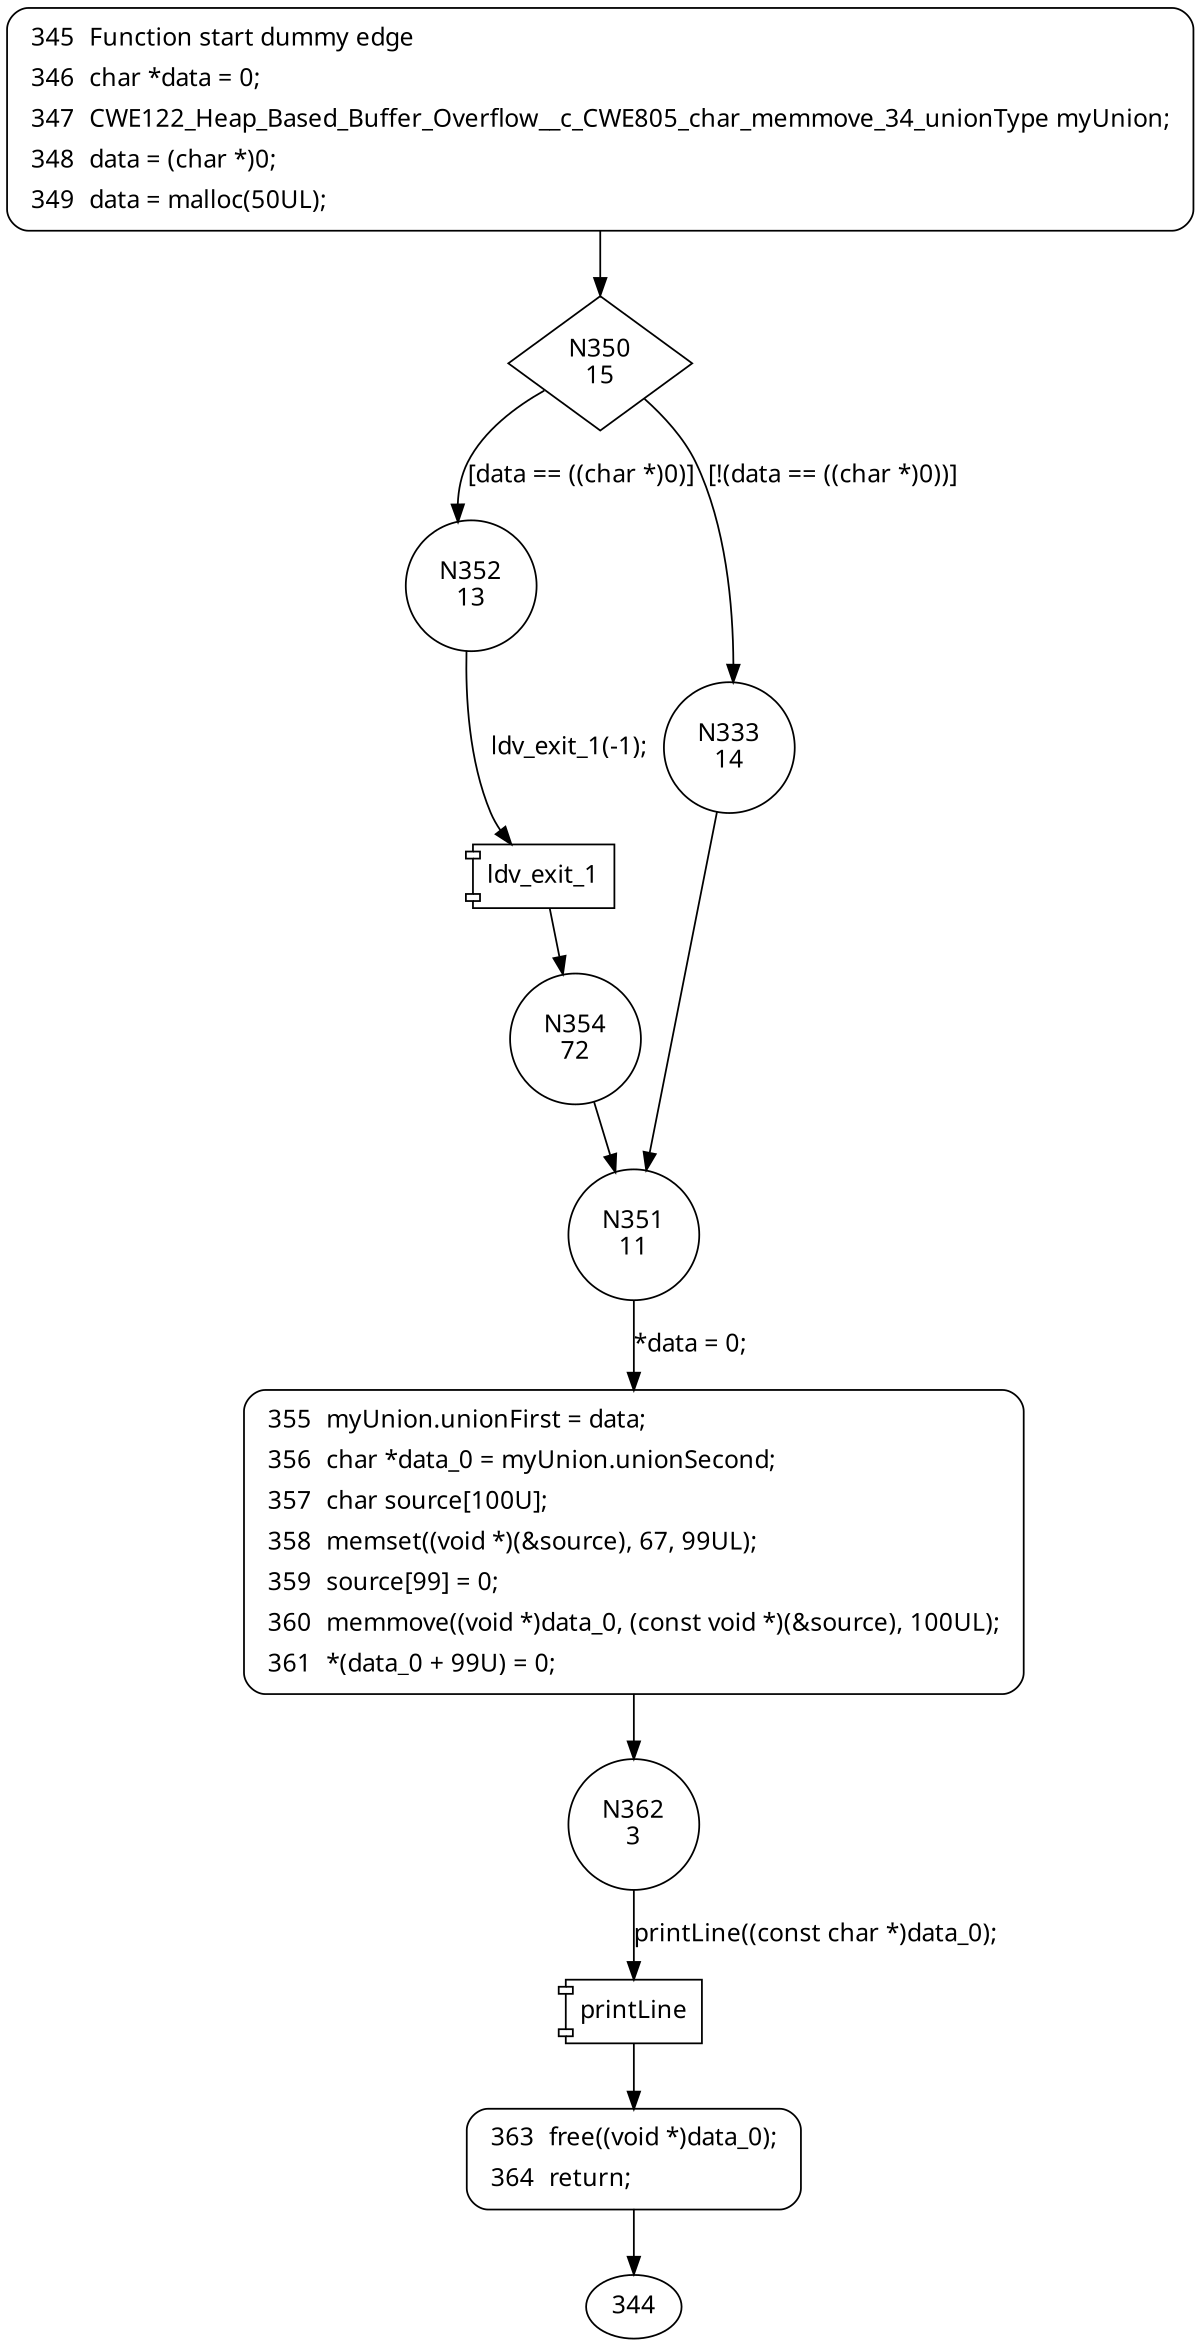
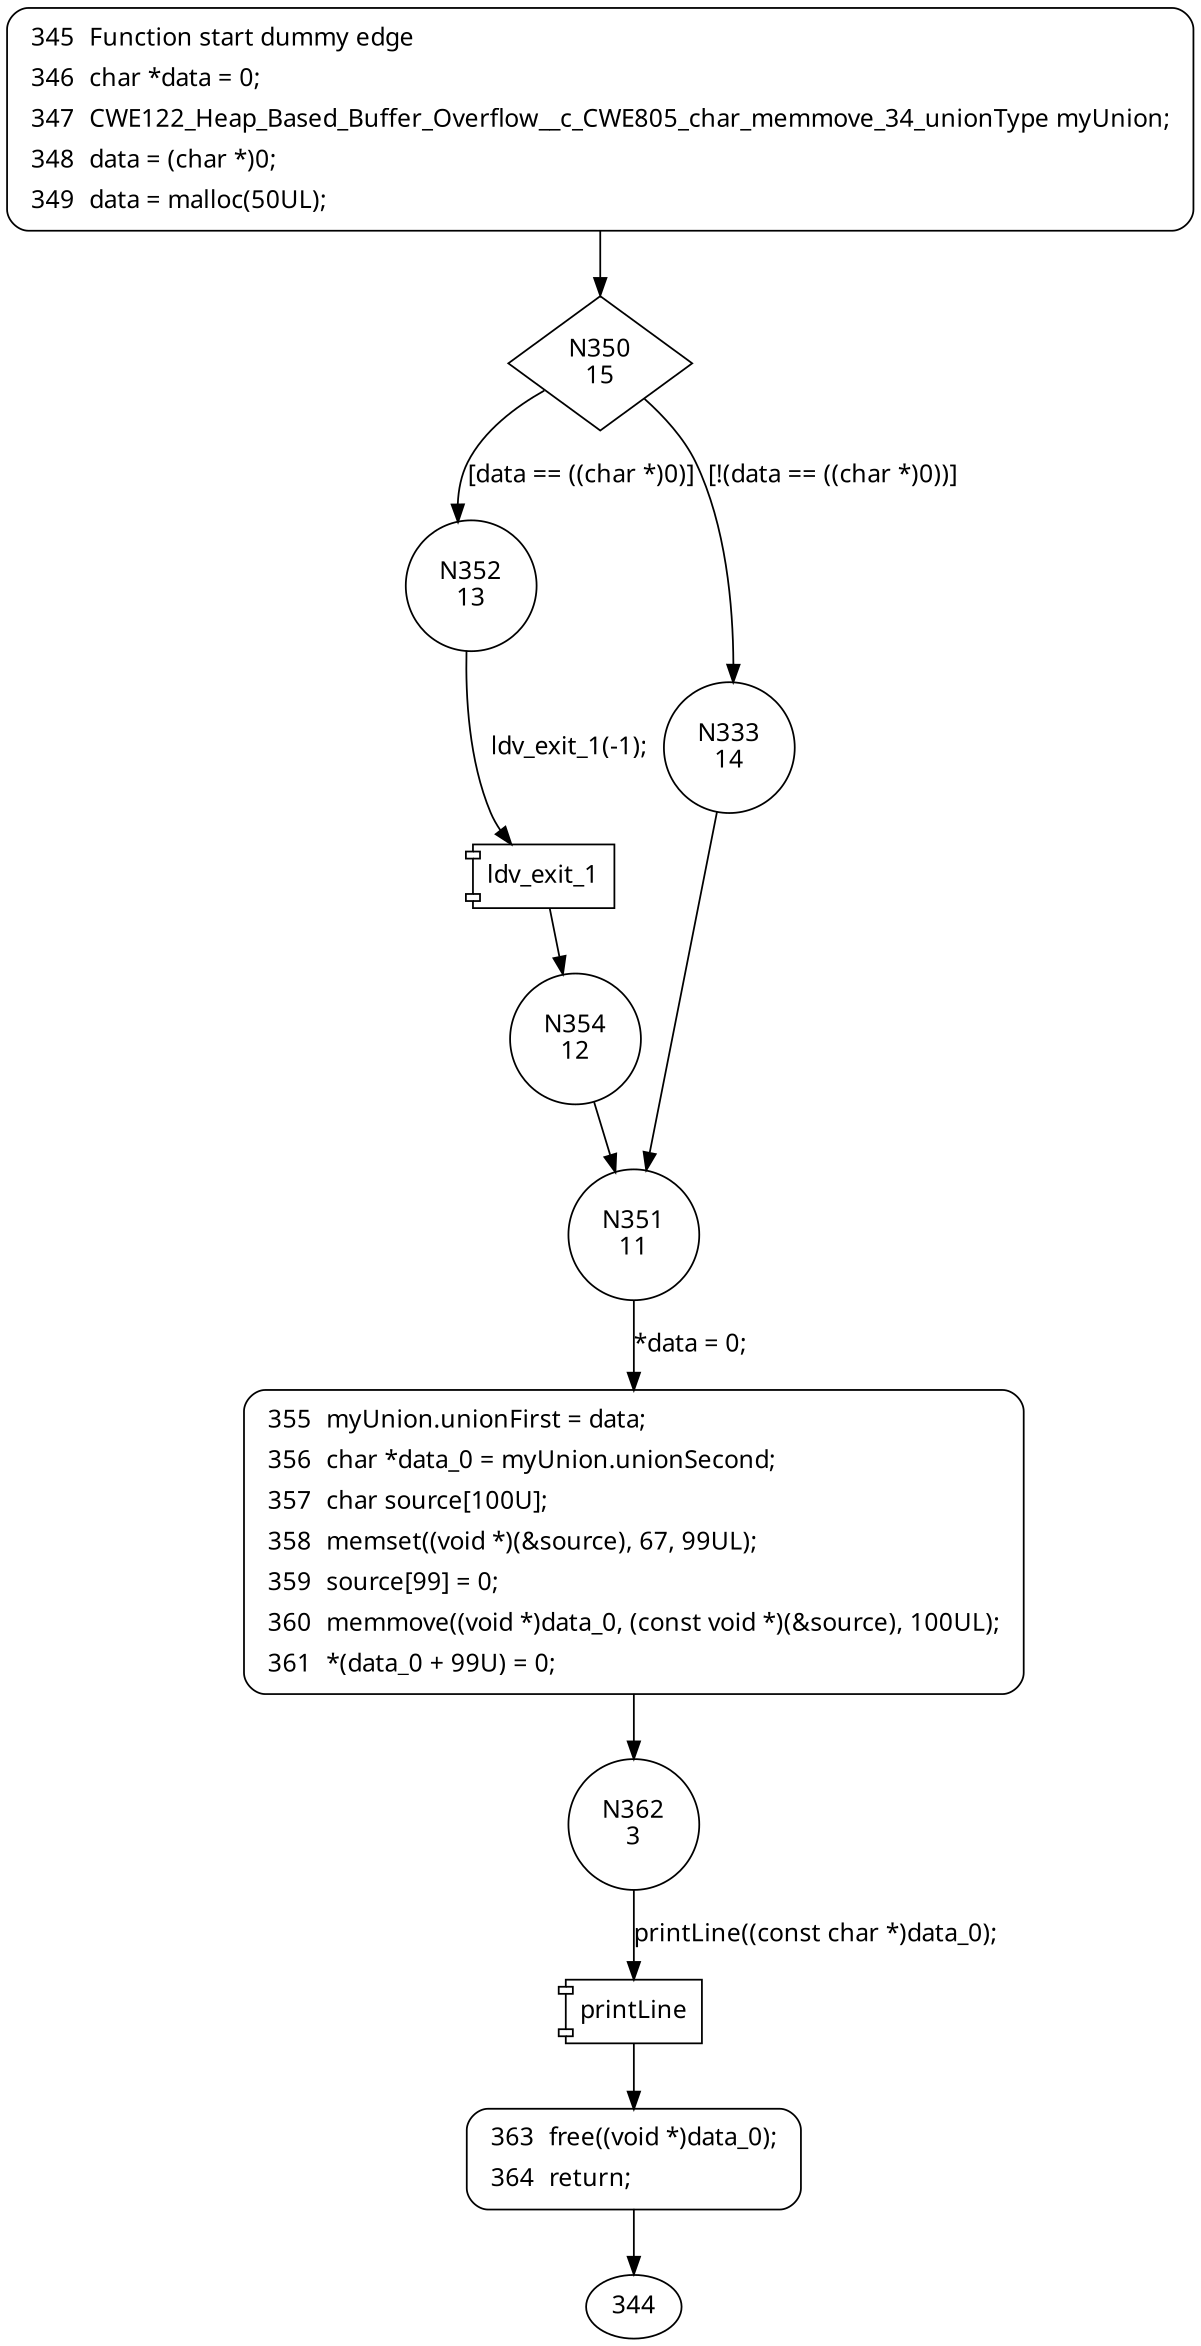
(576, 1039) -> (576, 1039)
